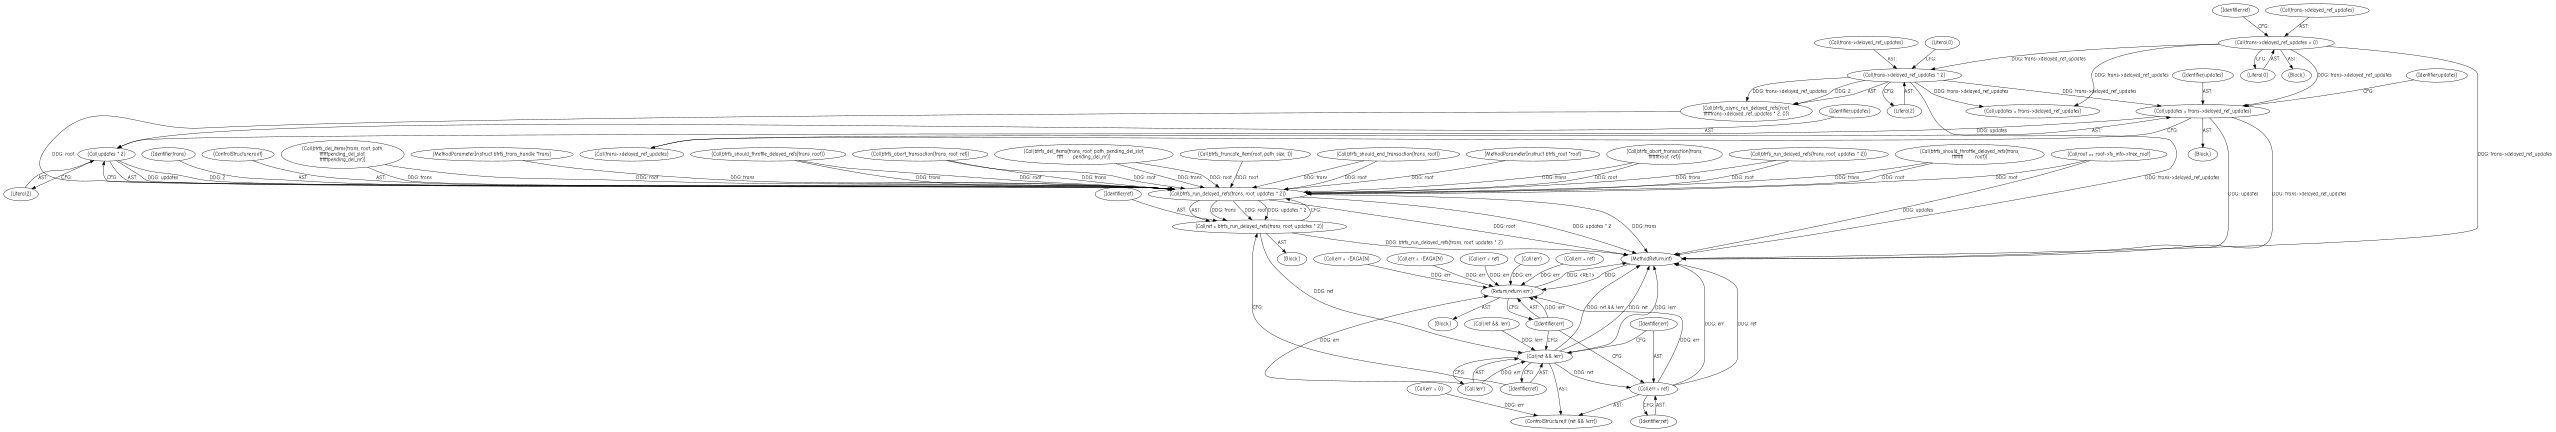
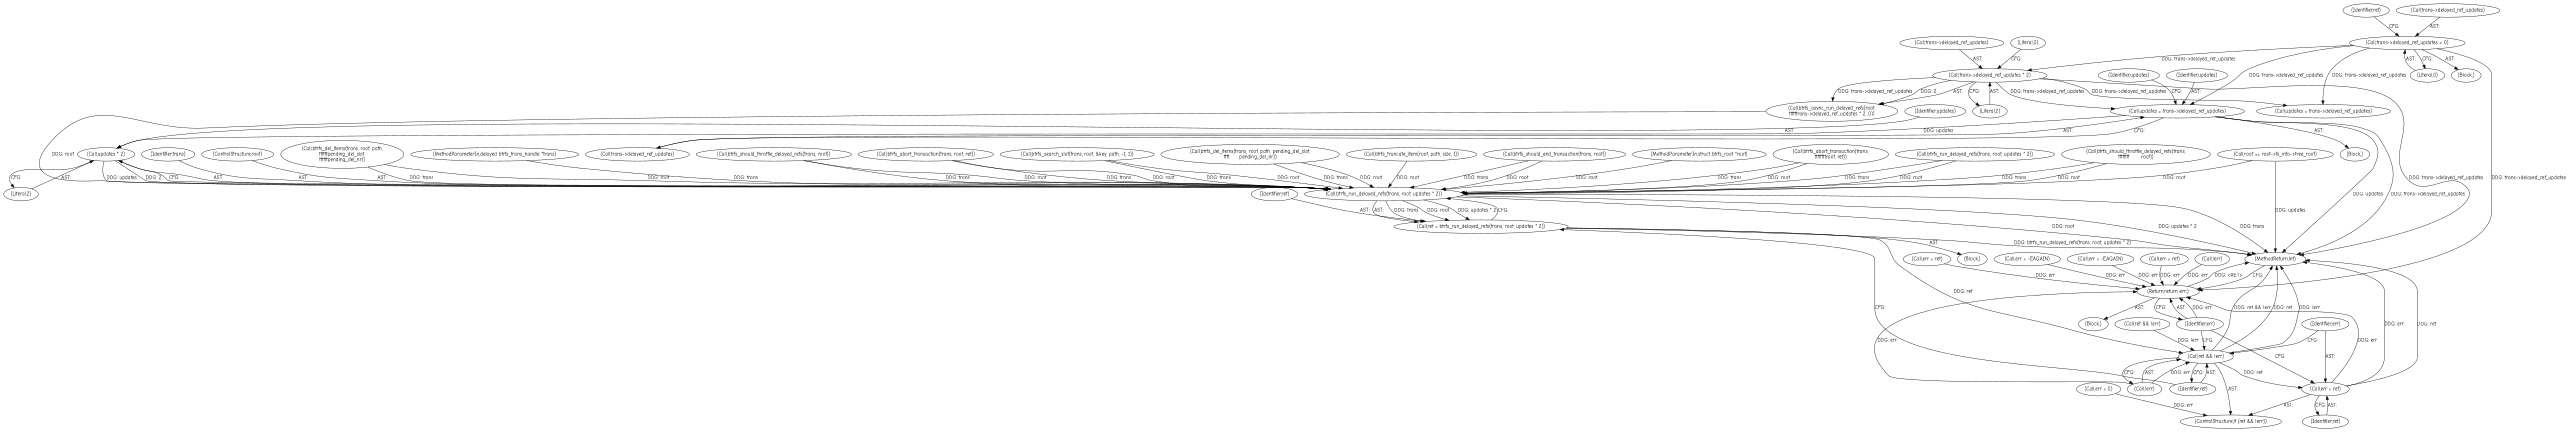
(492, 154) -> (495, 154)
none -> (1077, 154)
(2292, 244) -> (2453, 249)
(1611, 275) -> (2259, 275)
